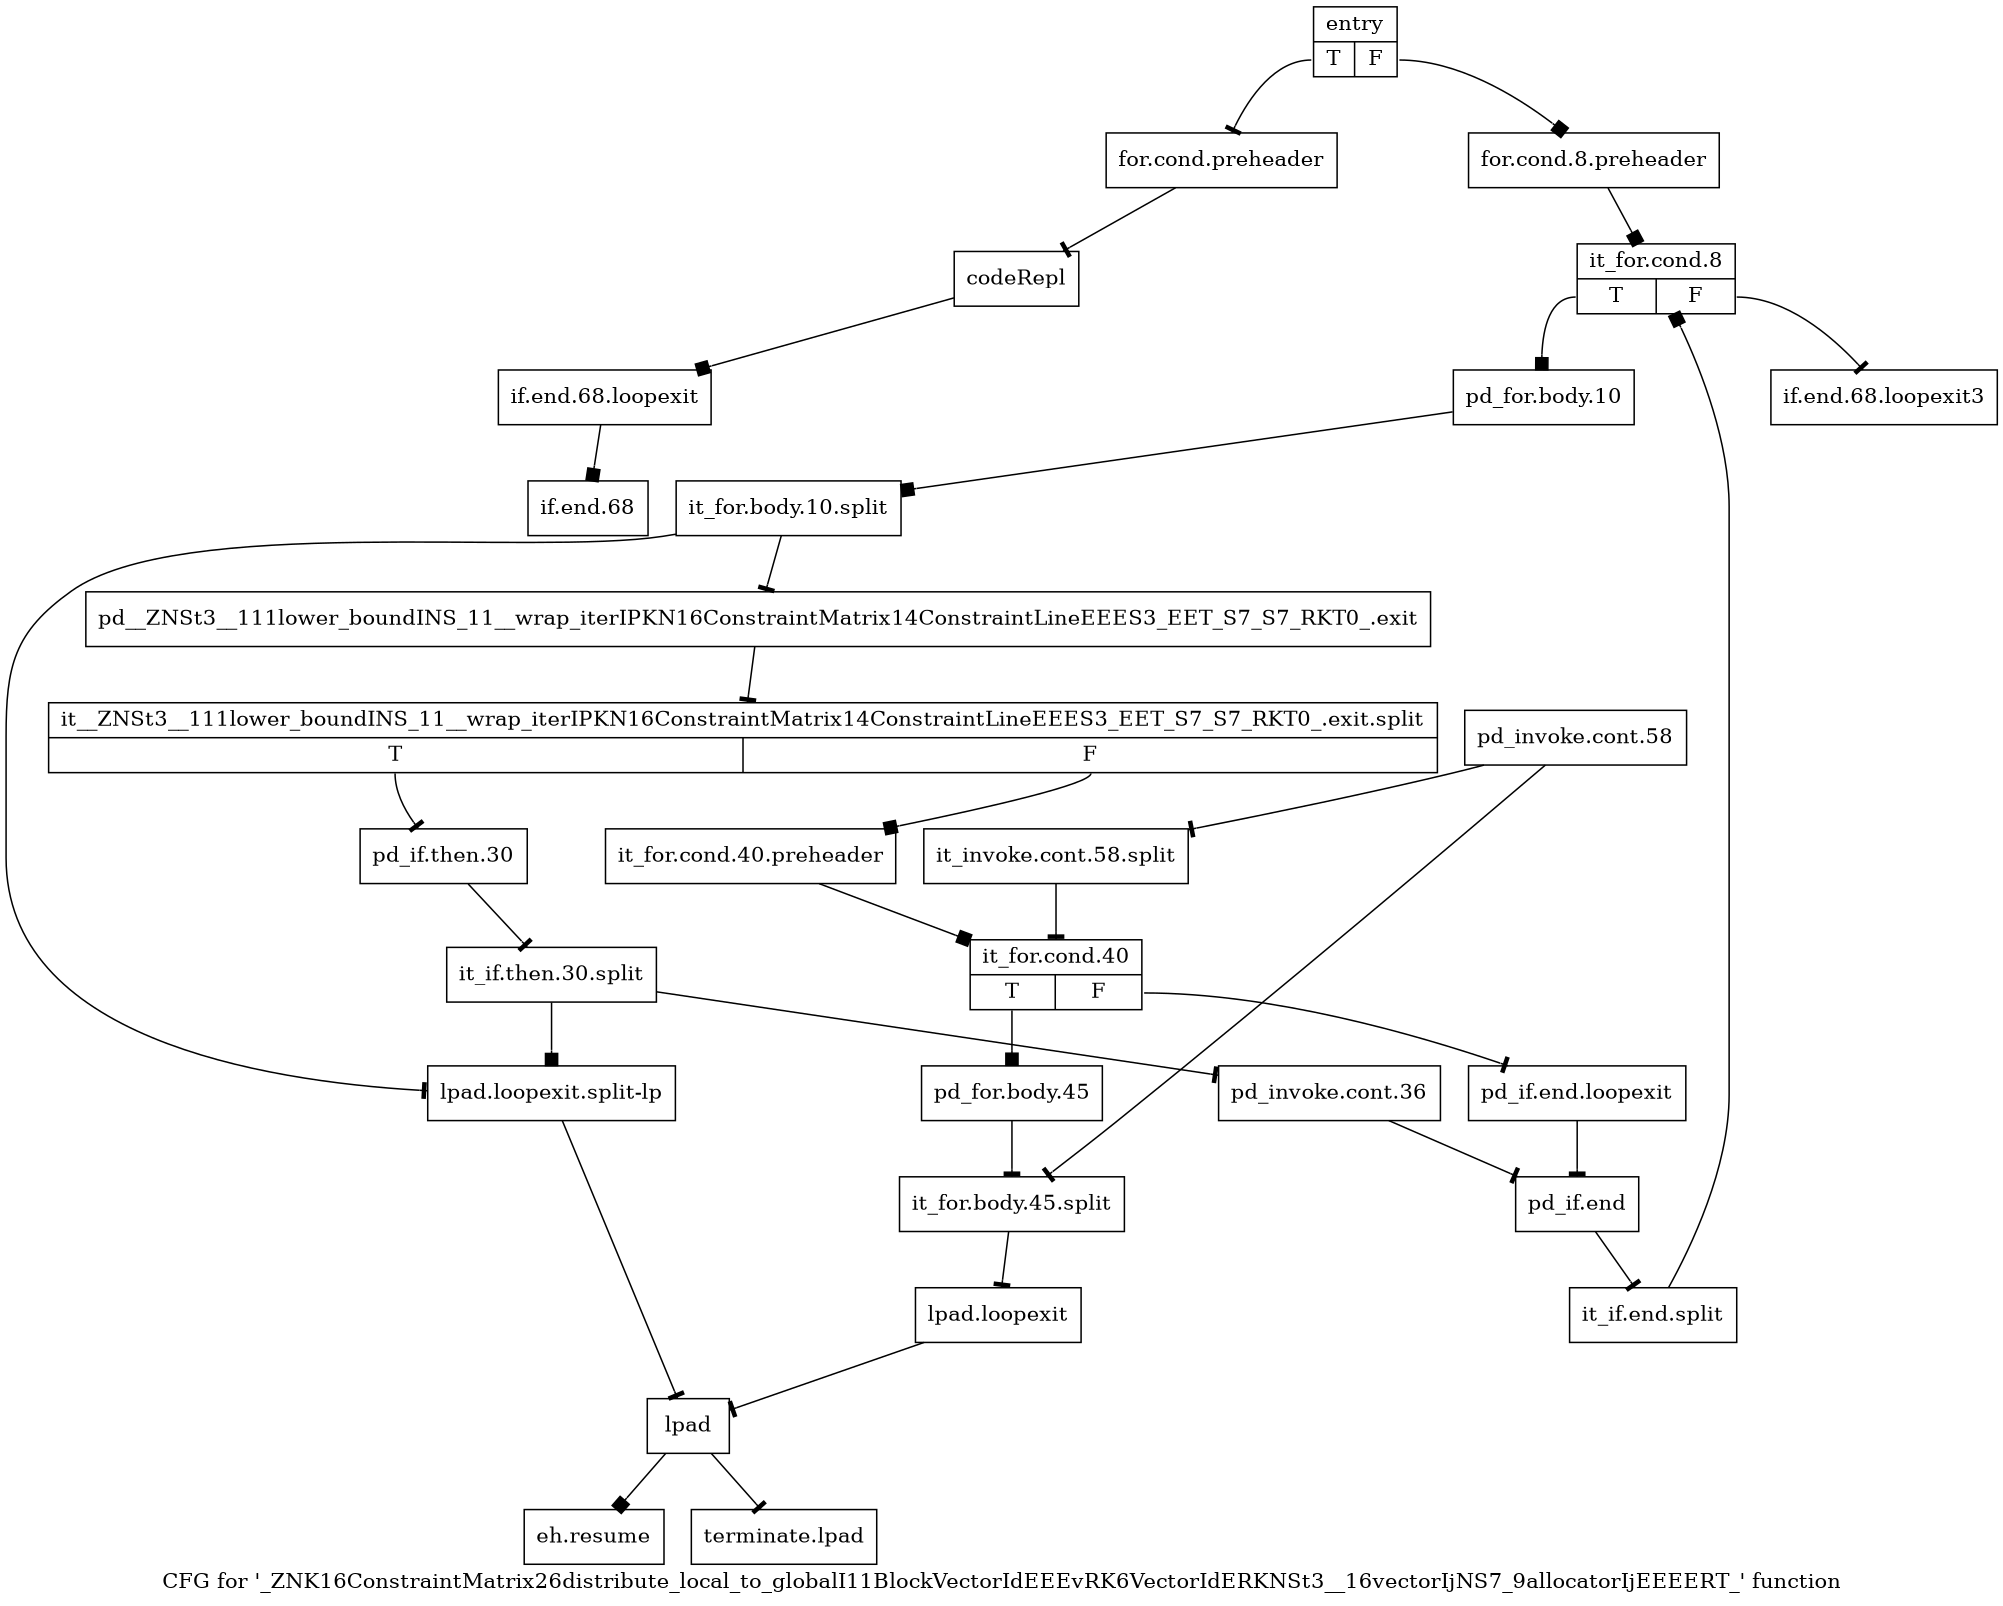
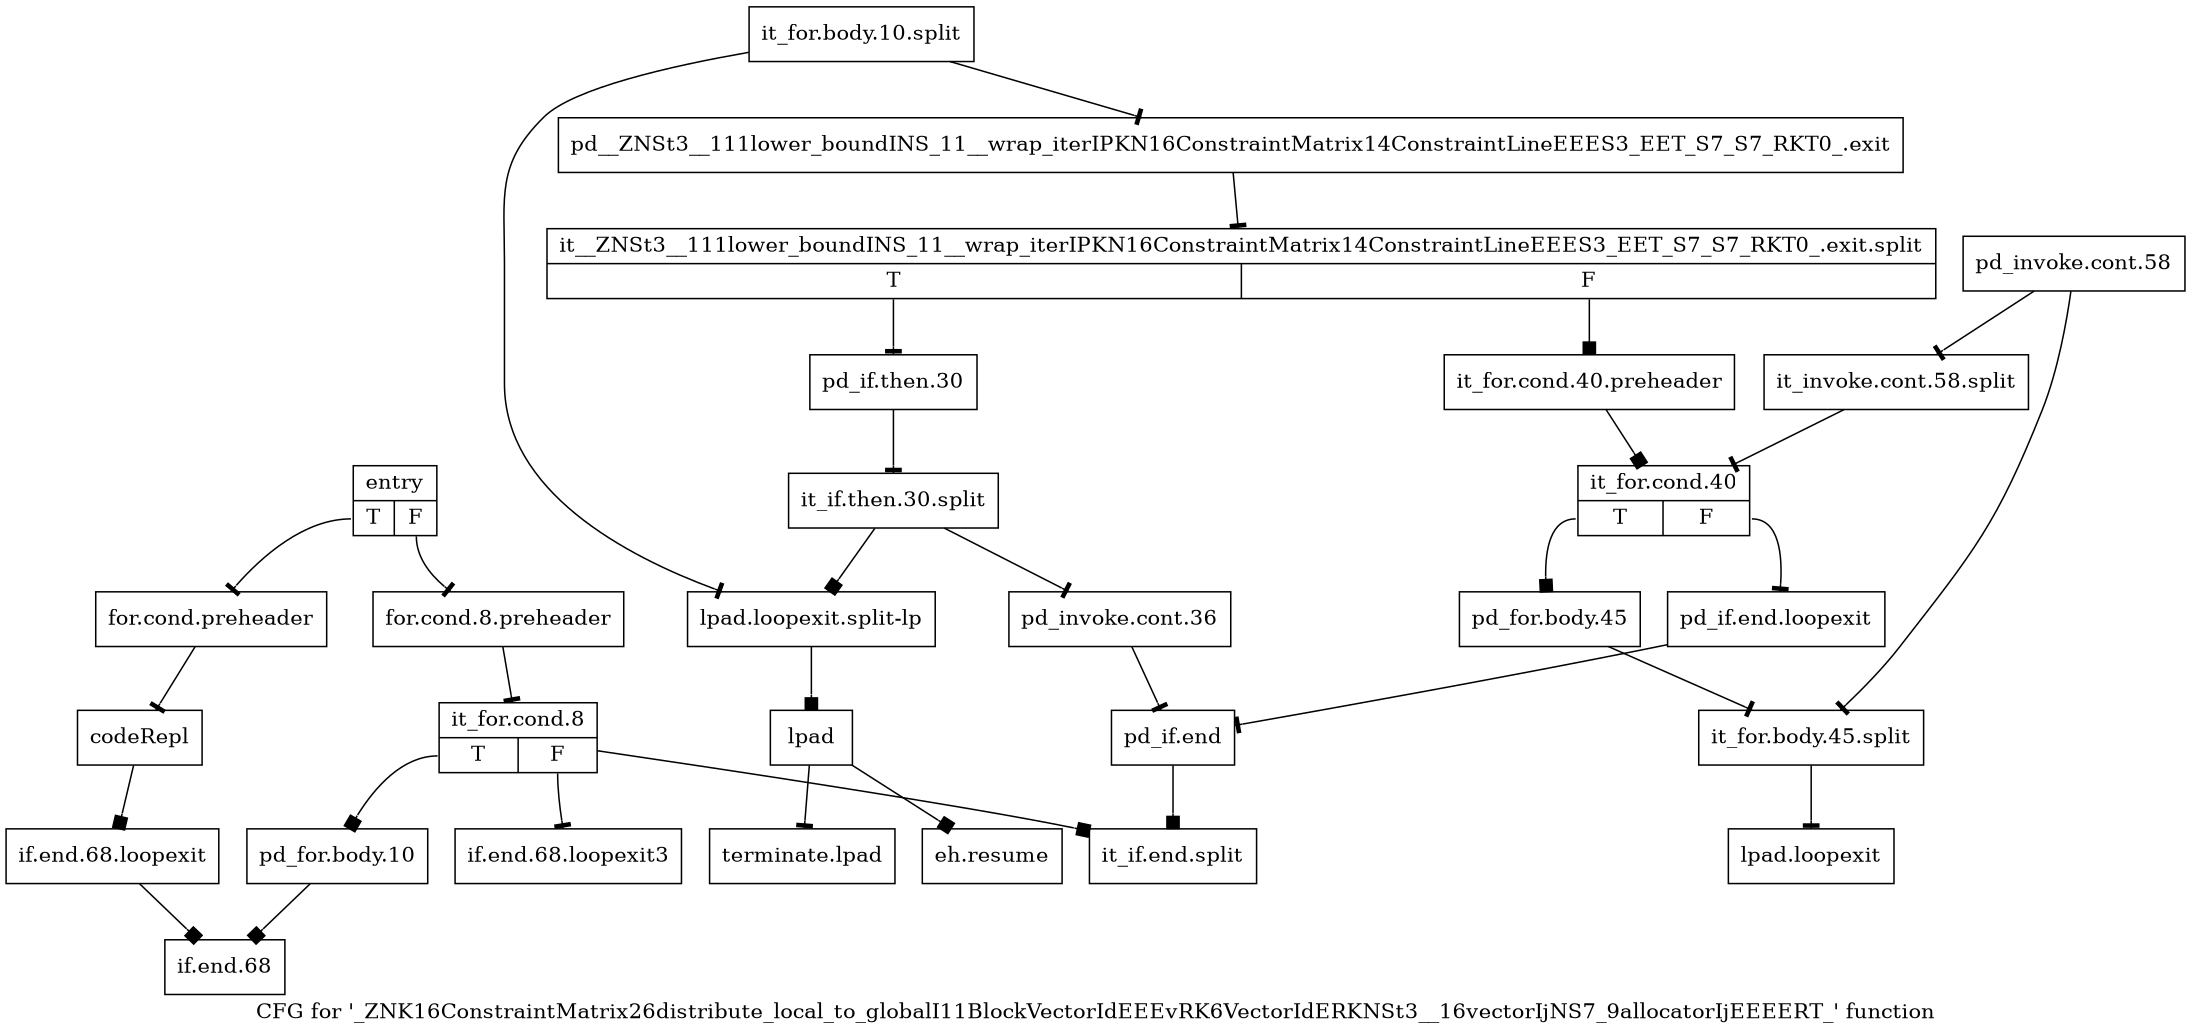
(1480, 80) -> (425, 564)
(1619, 209) -> (507, 671)
(1185, 450) -> (287, 906)
(1729, 810) -> (836, 787)
(618, 1256) -> (811, 671)
(1613, 1256) -> (1173, 789)
(830, 1375) -> none
